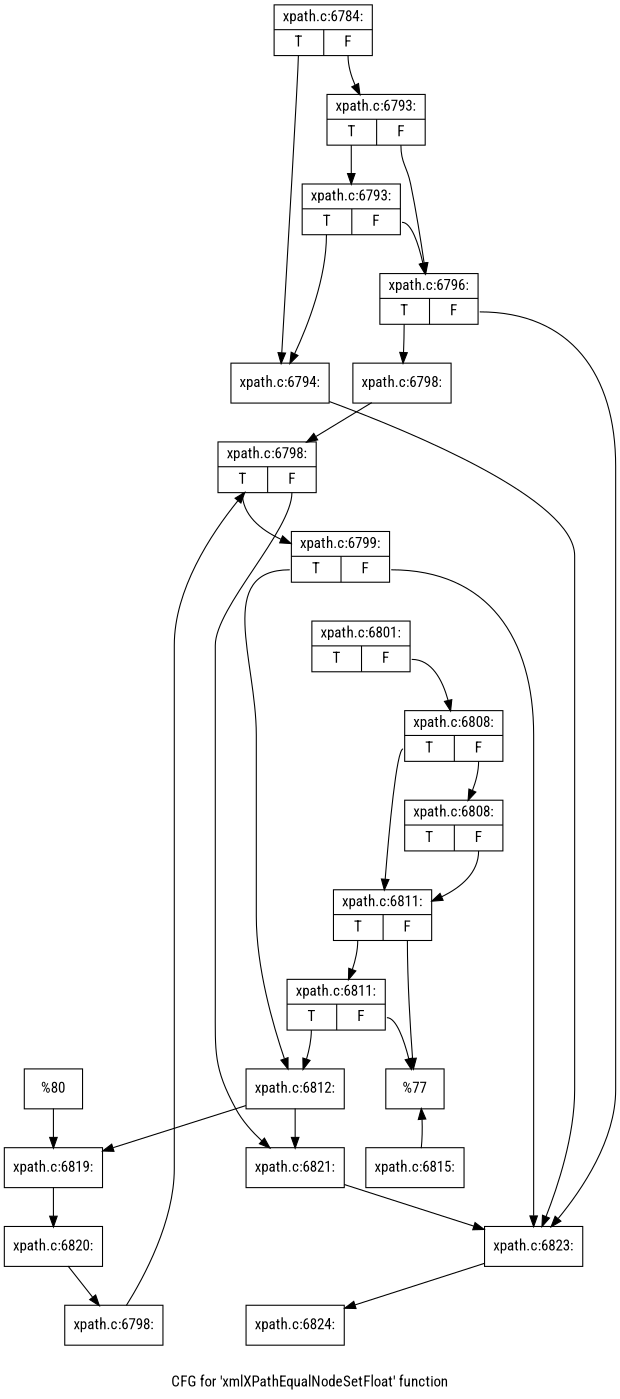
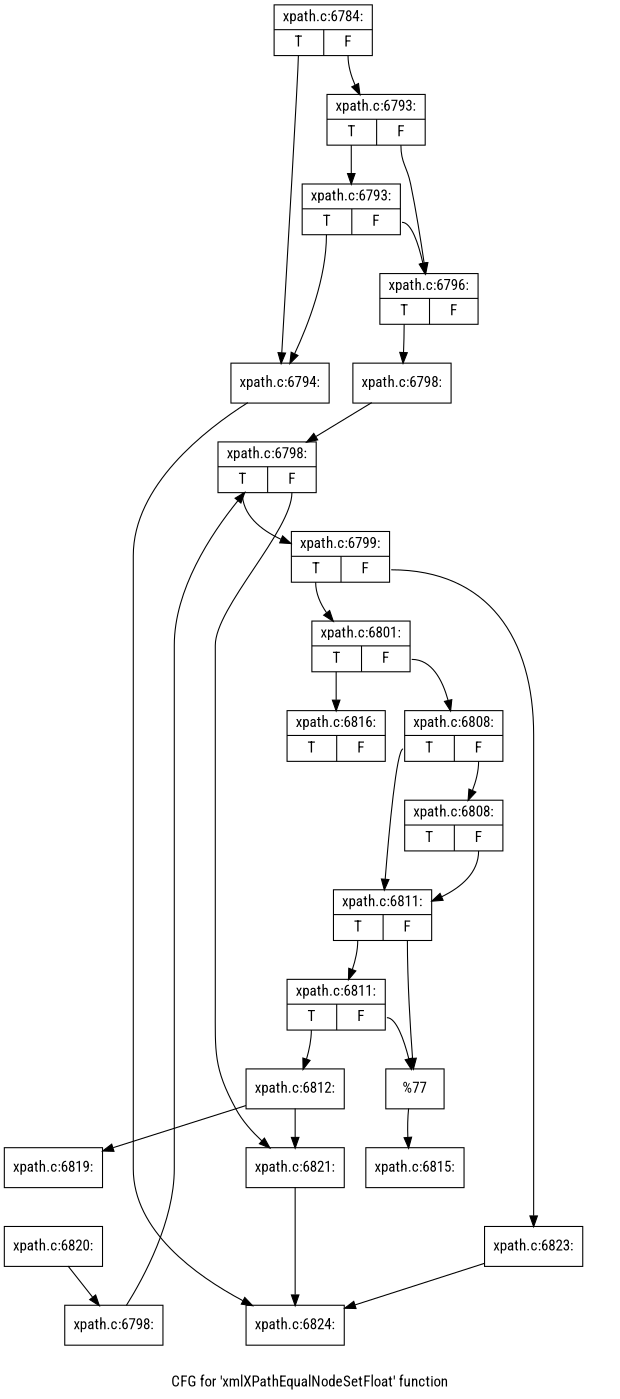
(616, 733) -> none
none -> (336, 736)
(575, 739) -> (133, 853)
(256, 802) -> (319, 598)
(53, 1089) -> none
(422, 1134) -> (408, 1123)
(53, 1202) -> none
(409, 1205) -> (295, 1241)
